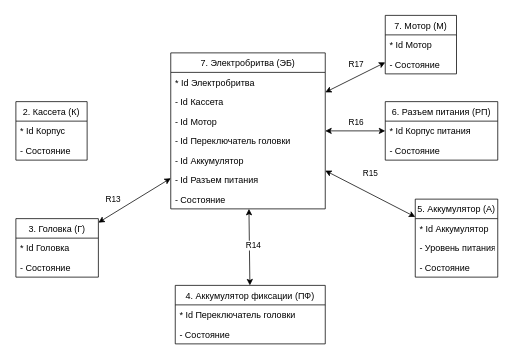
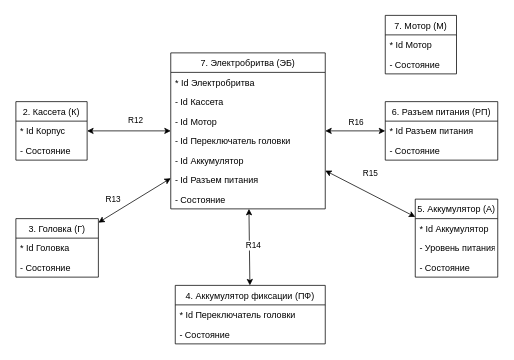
(356, 77) -> none
none -> (164, 131)
(434, 131) -> (434, 131)
